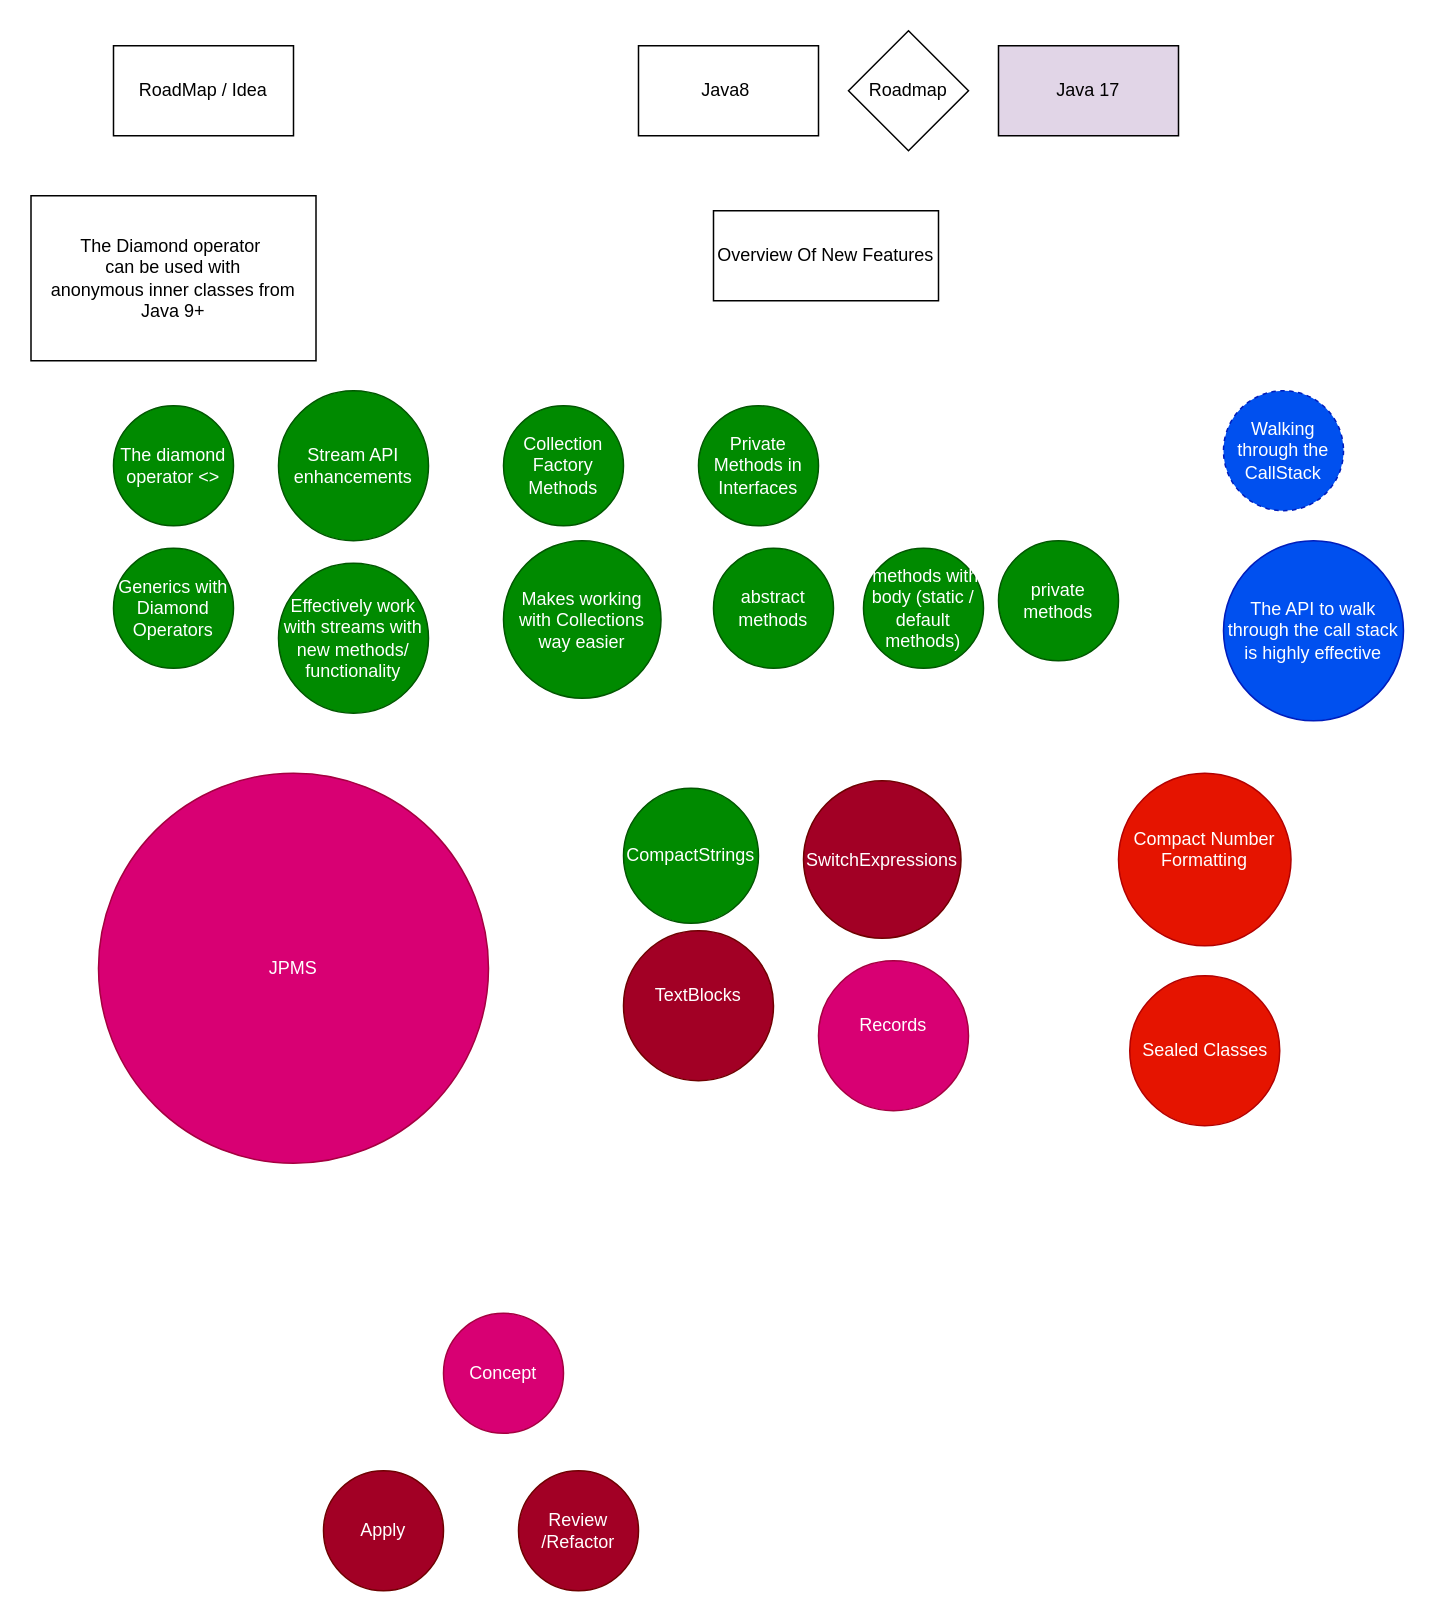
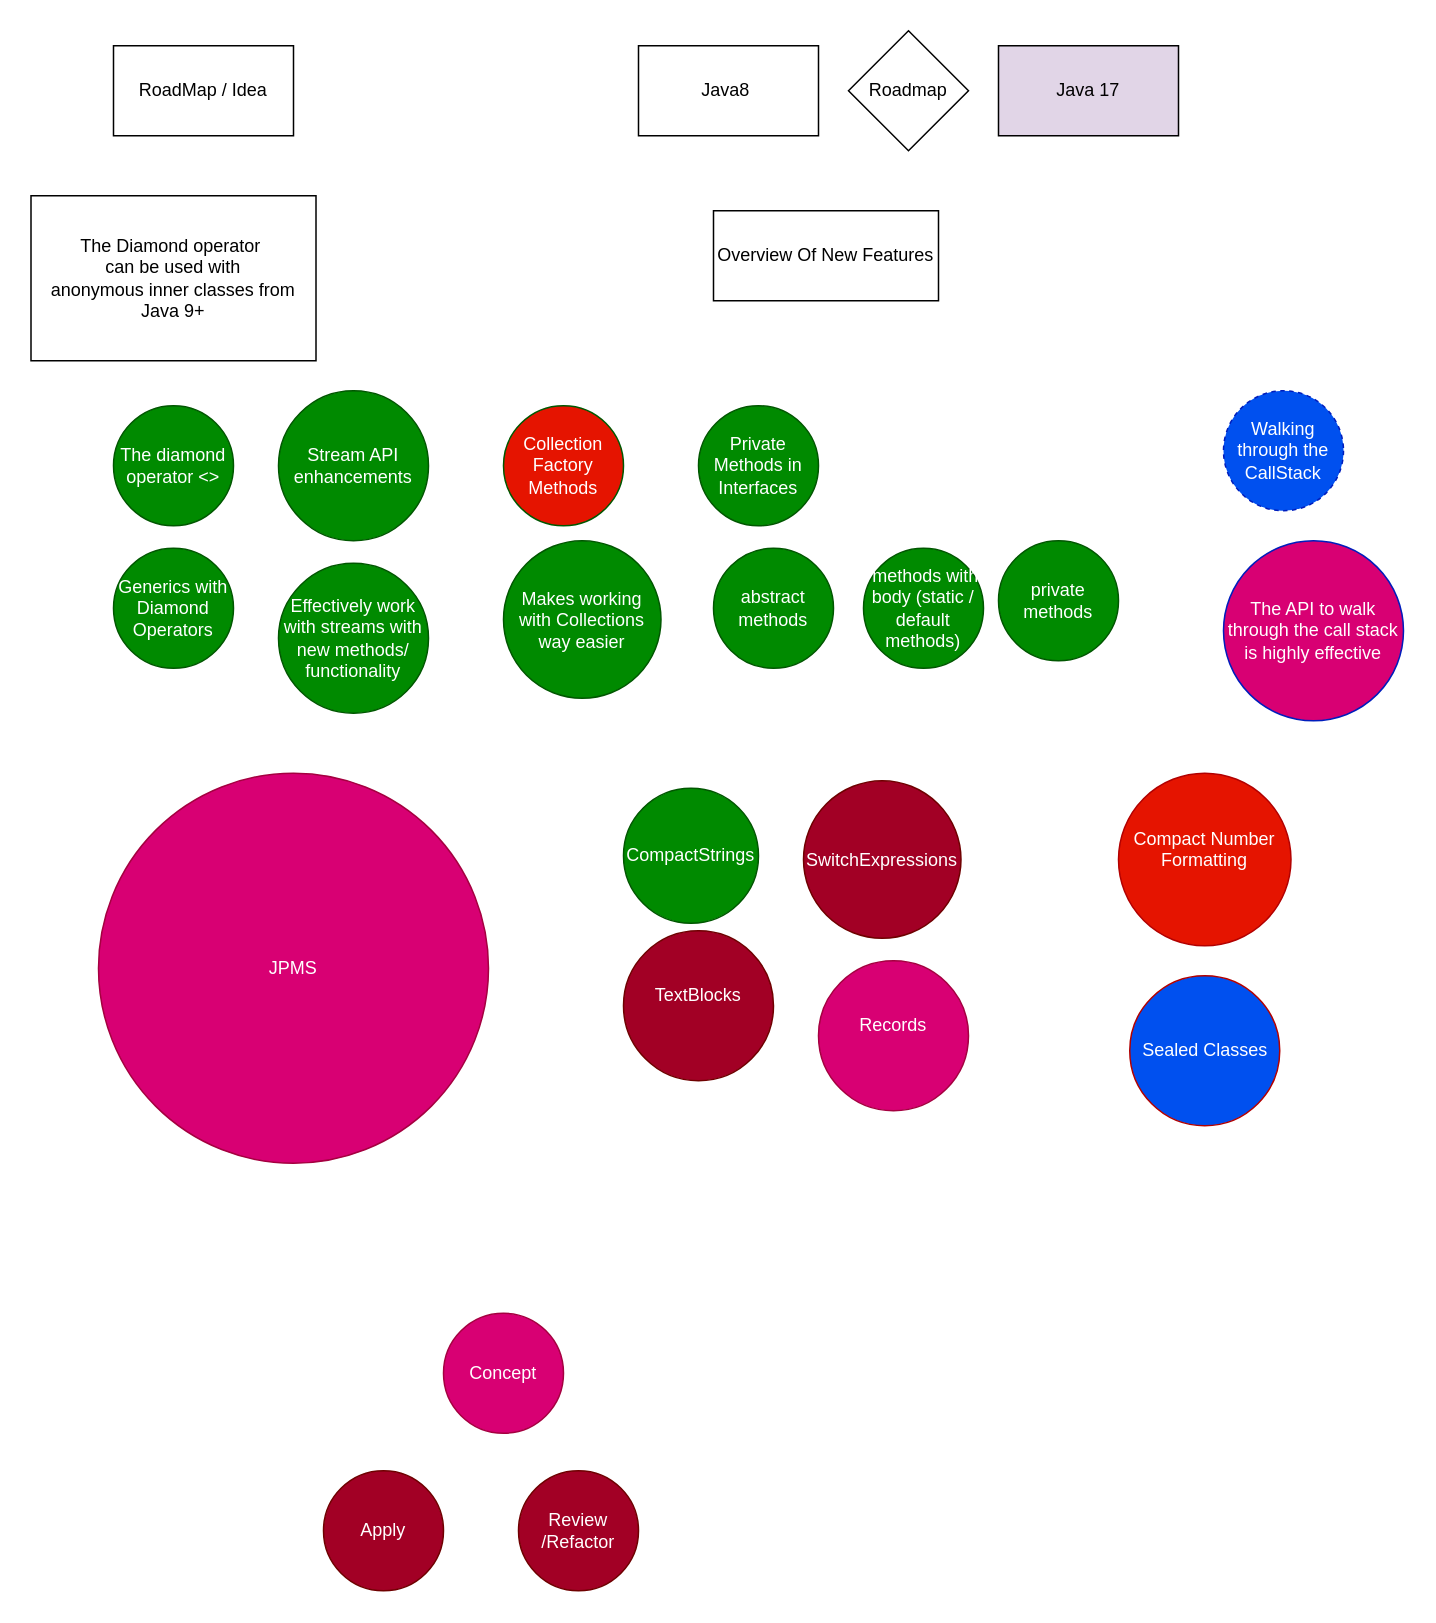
(563, 466) -> (563, 466)
(1313, 631) -> (1313, 631)
(1205, 1051) -> (1205, 1051)
